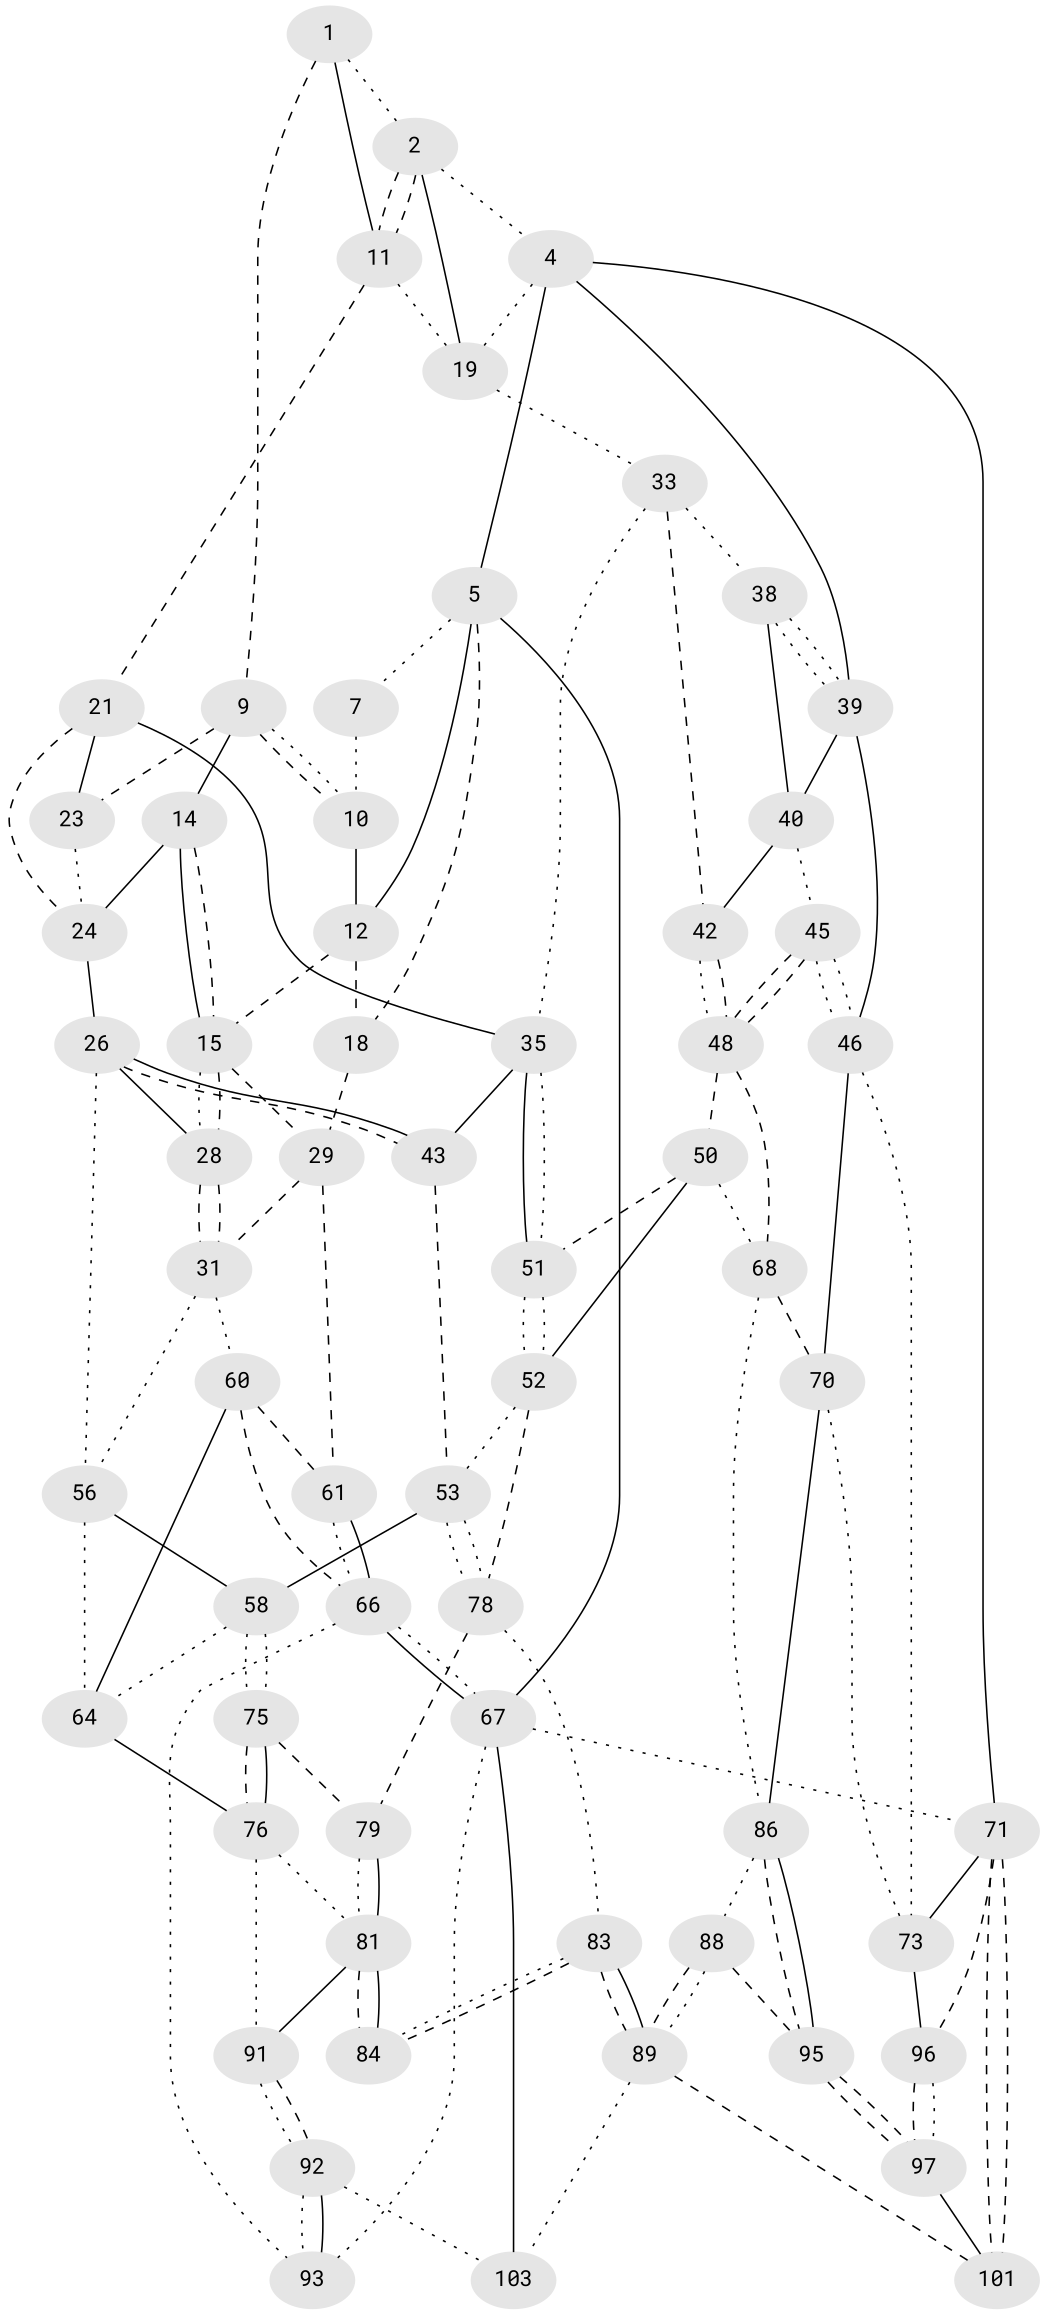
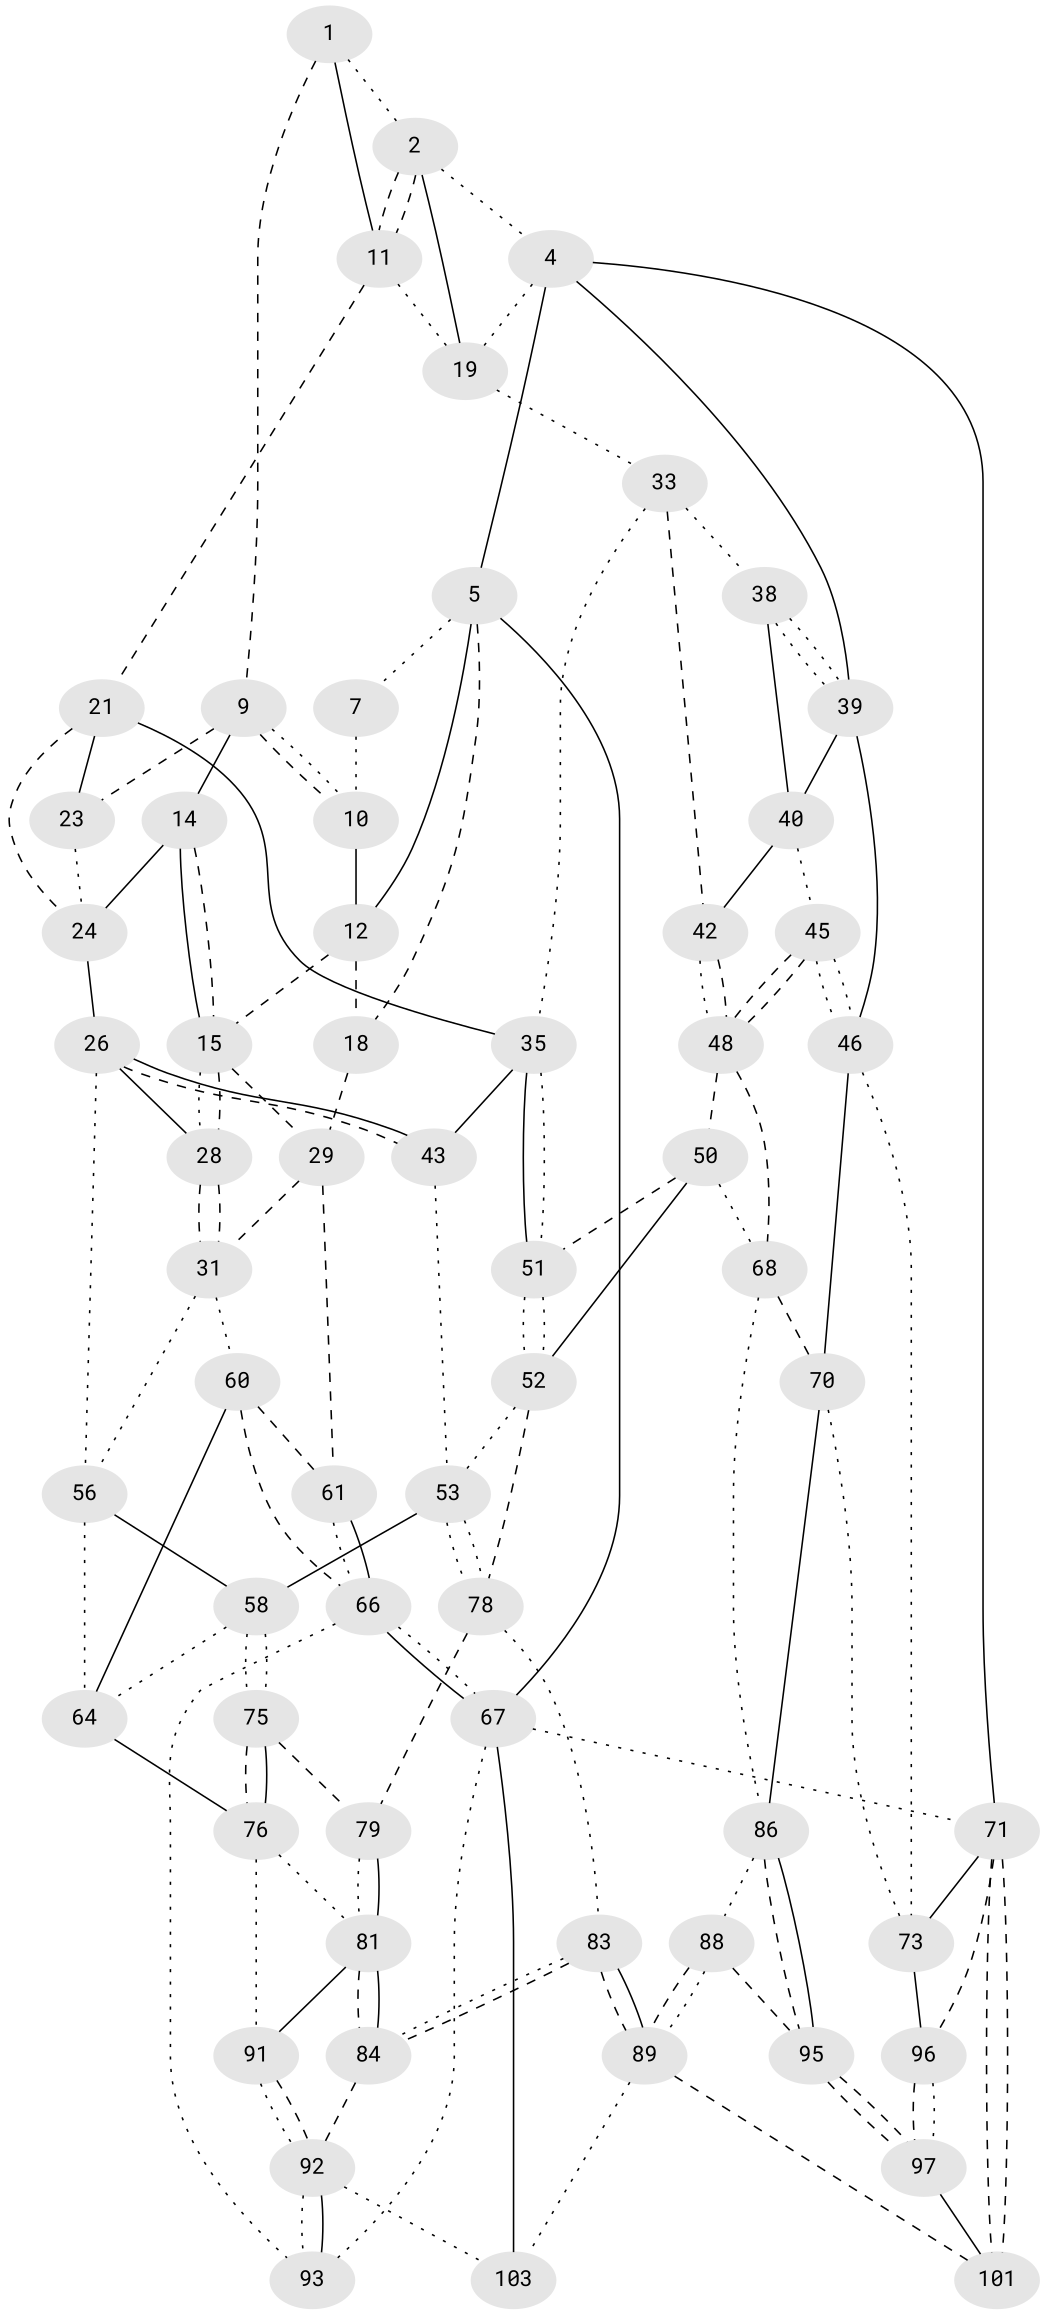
(441, 1326) -> (441, 1326)
none -> (340, 2112)
